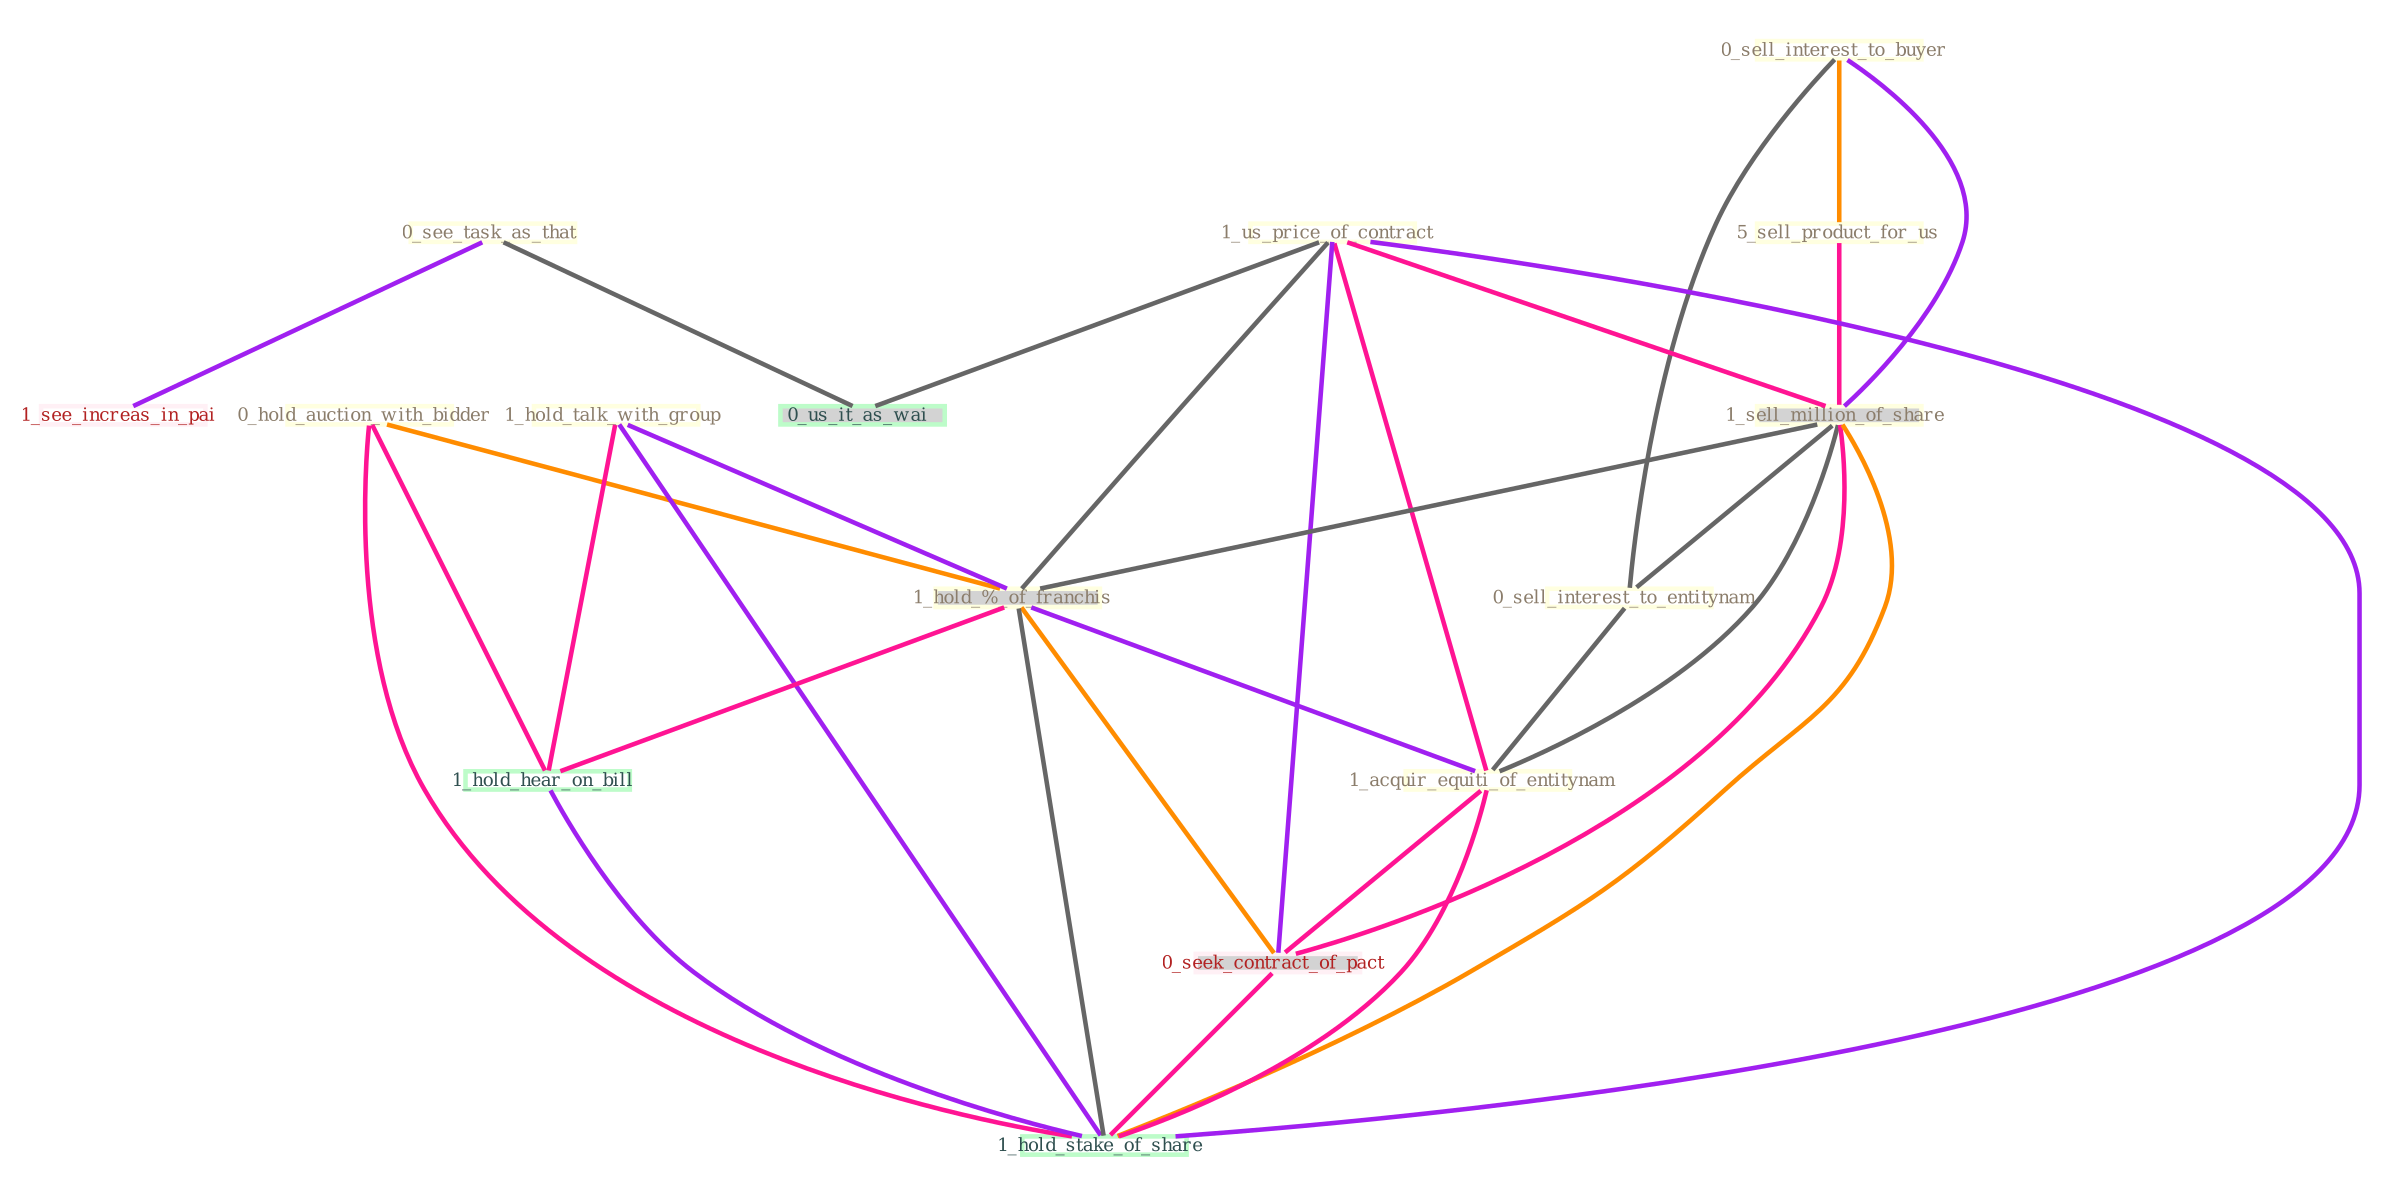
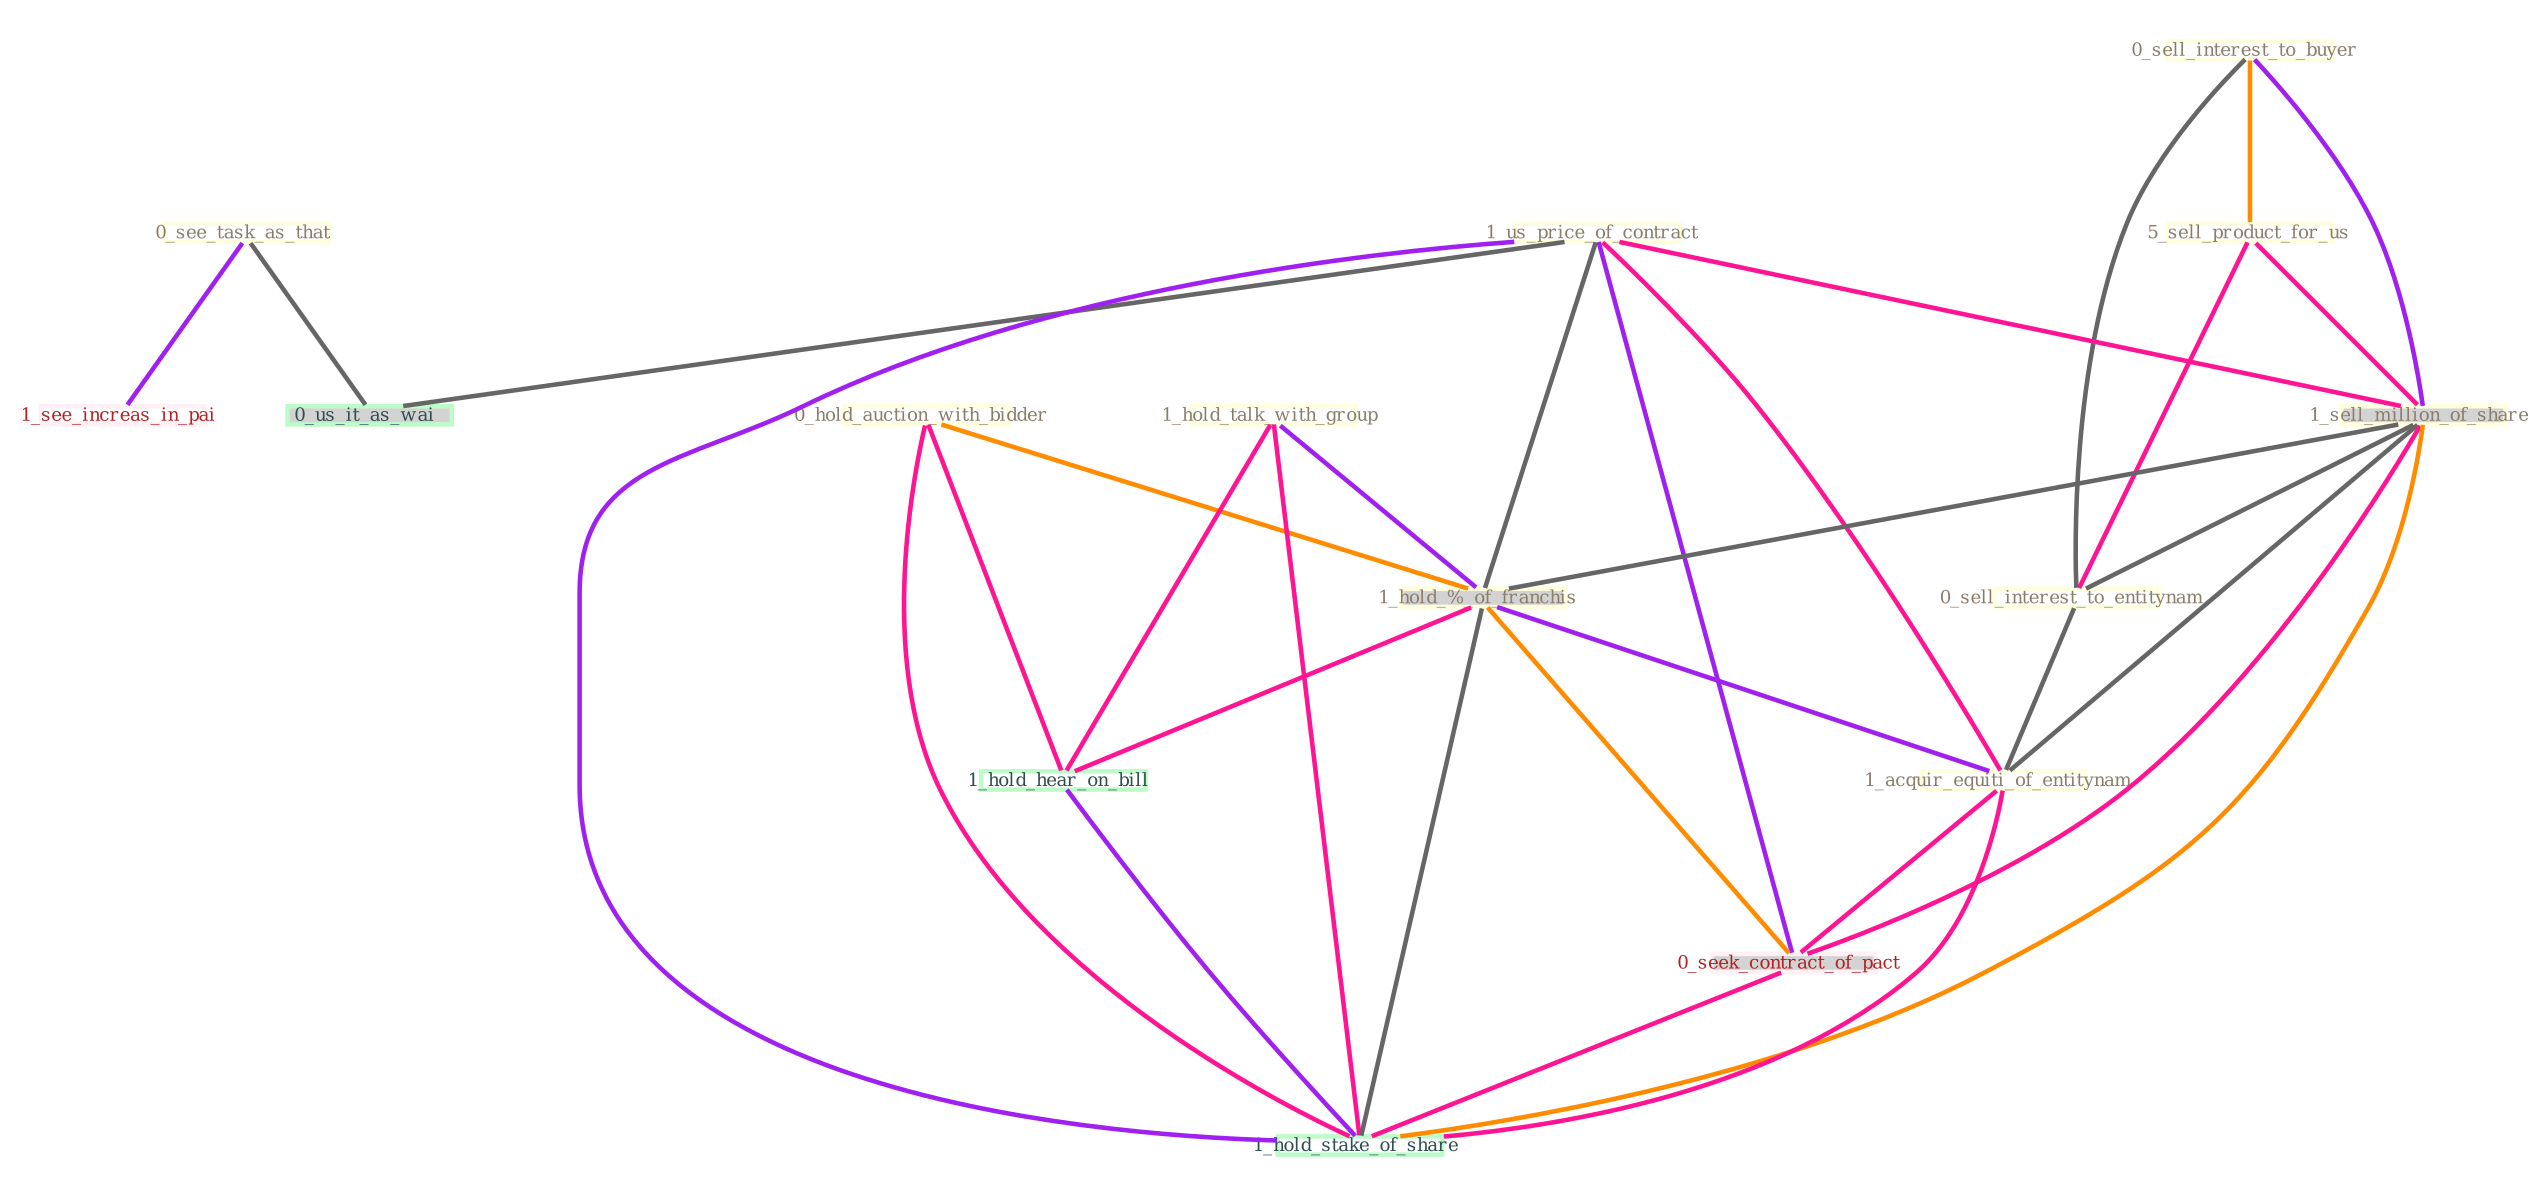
none -> (2163, 415)
(860, 780) -> (1317, 780)
